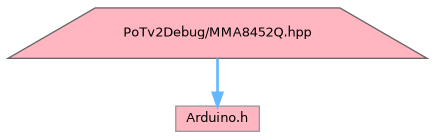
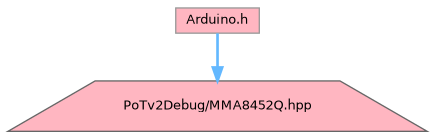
(218, 76) -> (218, 50)
